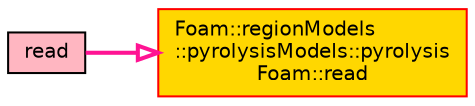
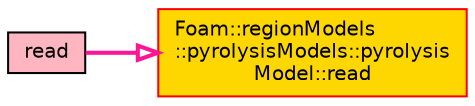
(312, 53) -> (312, 53)
